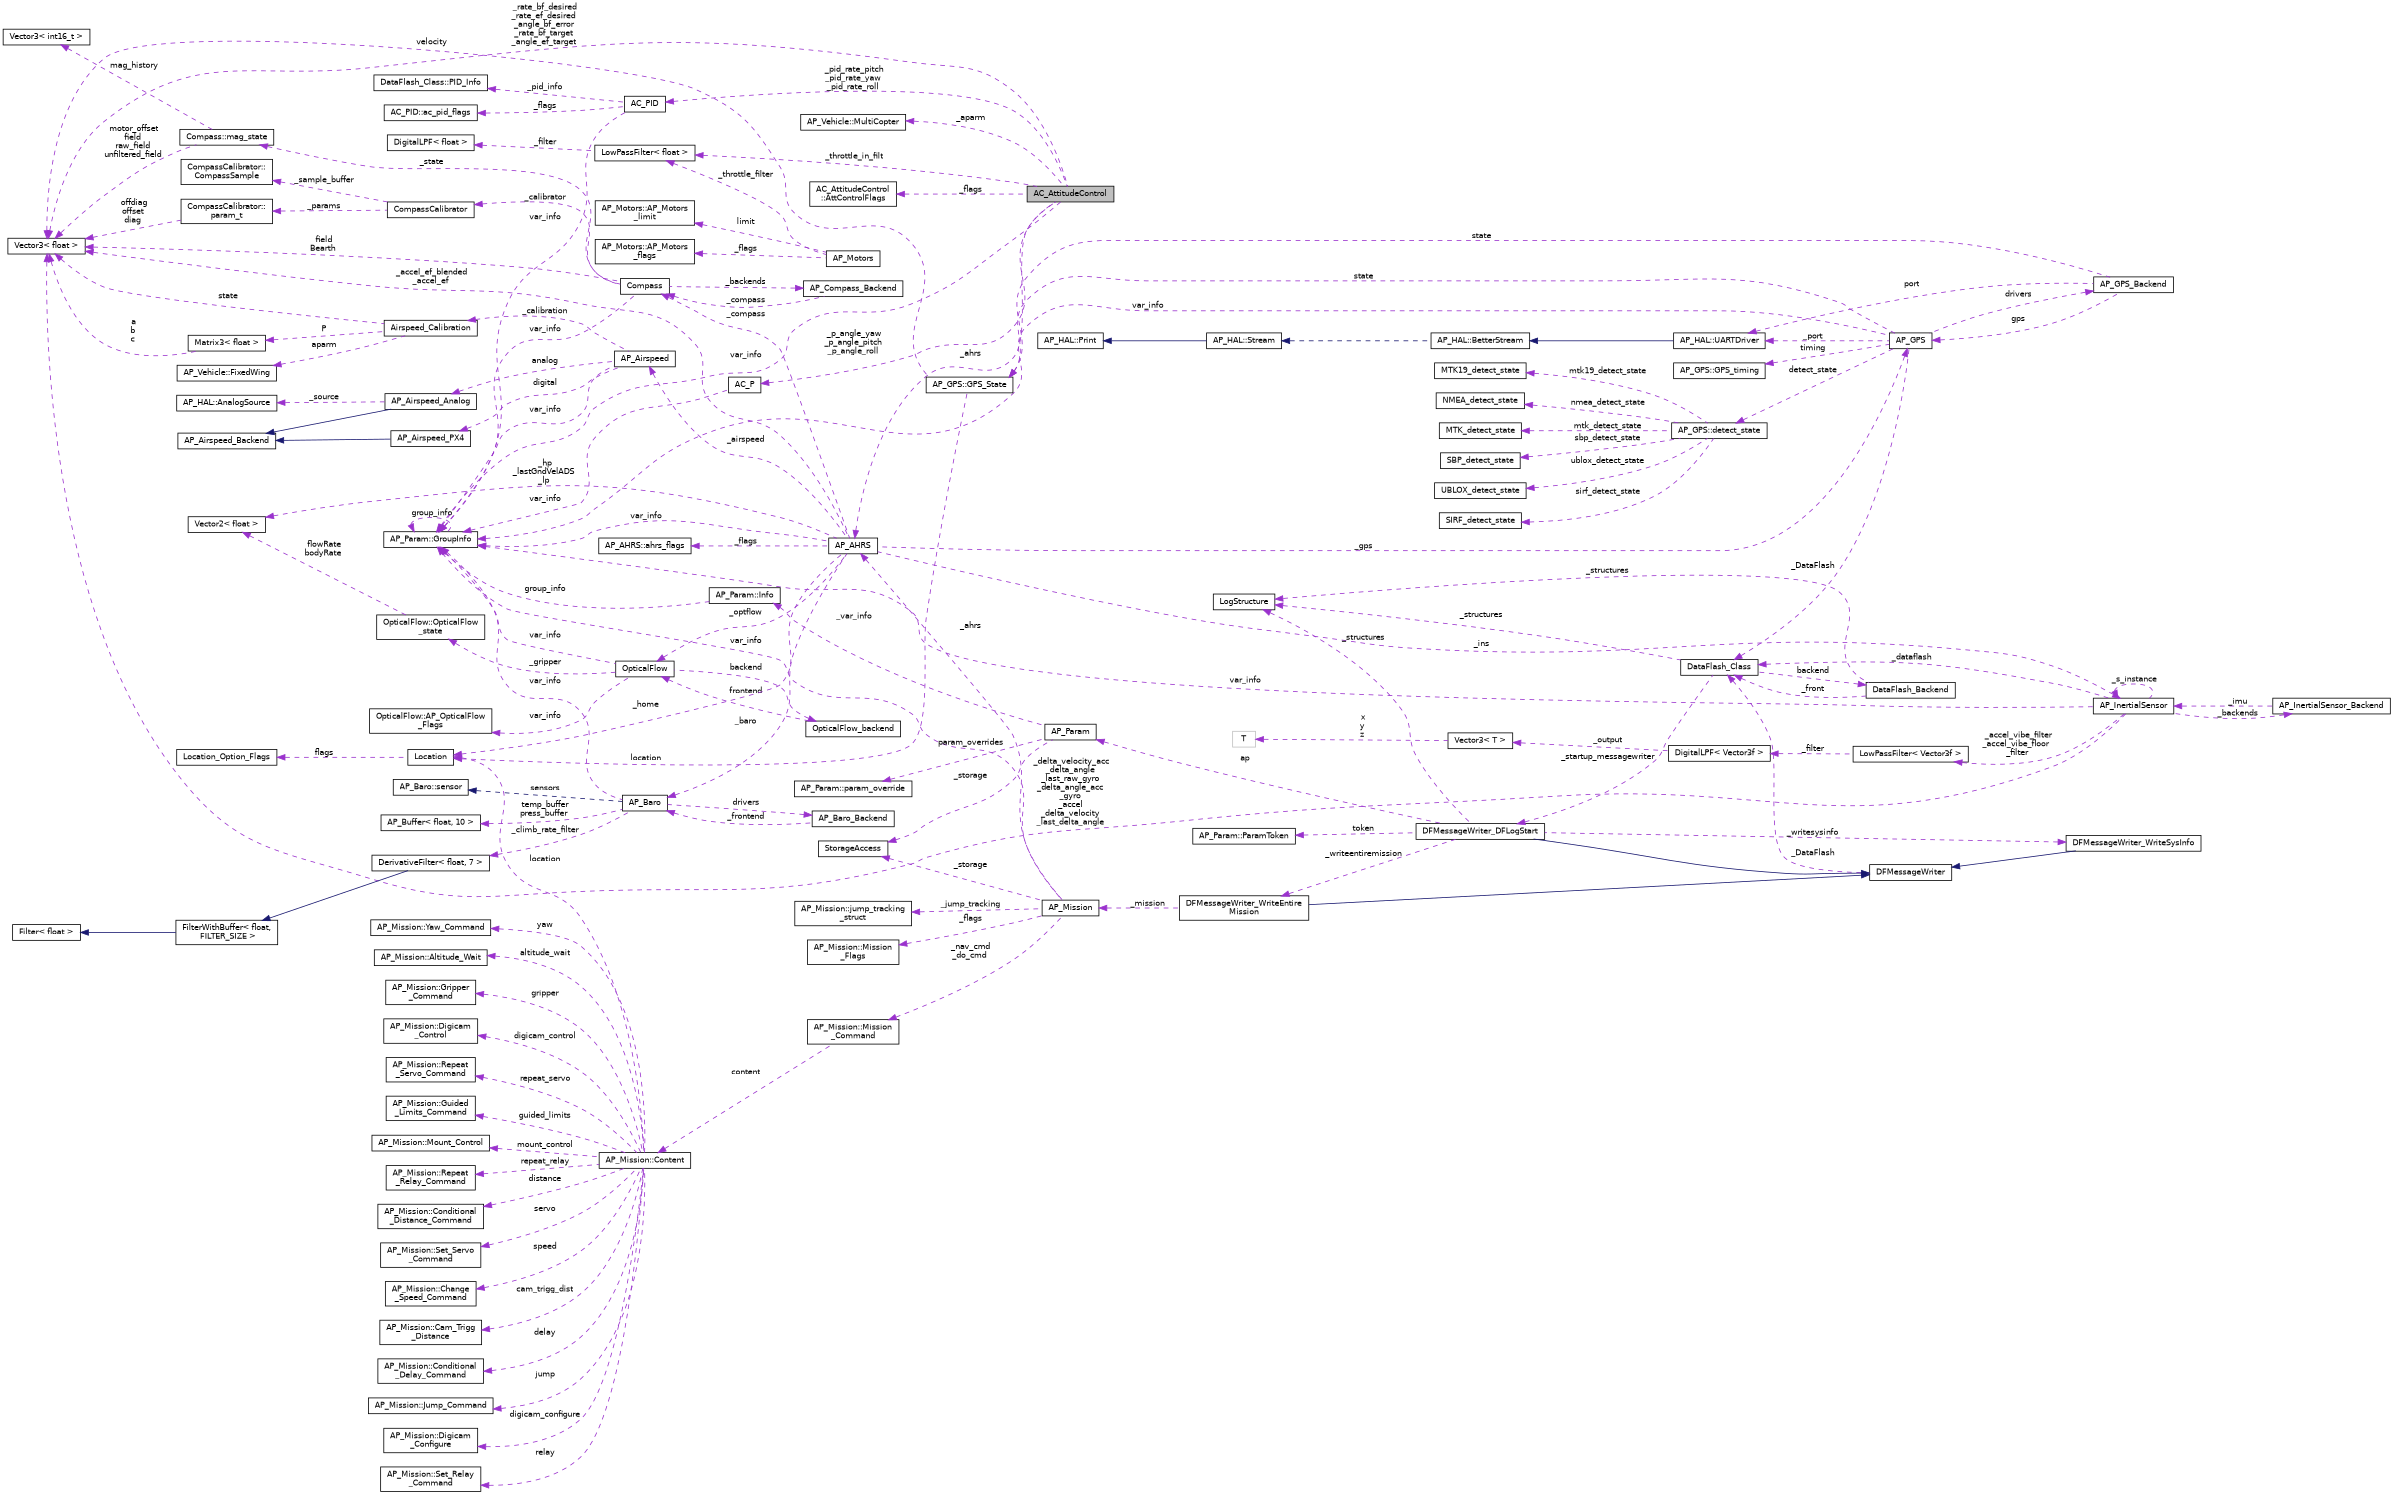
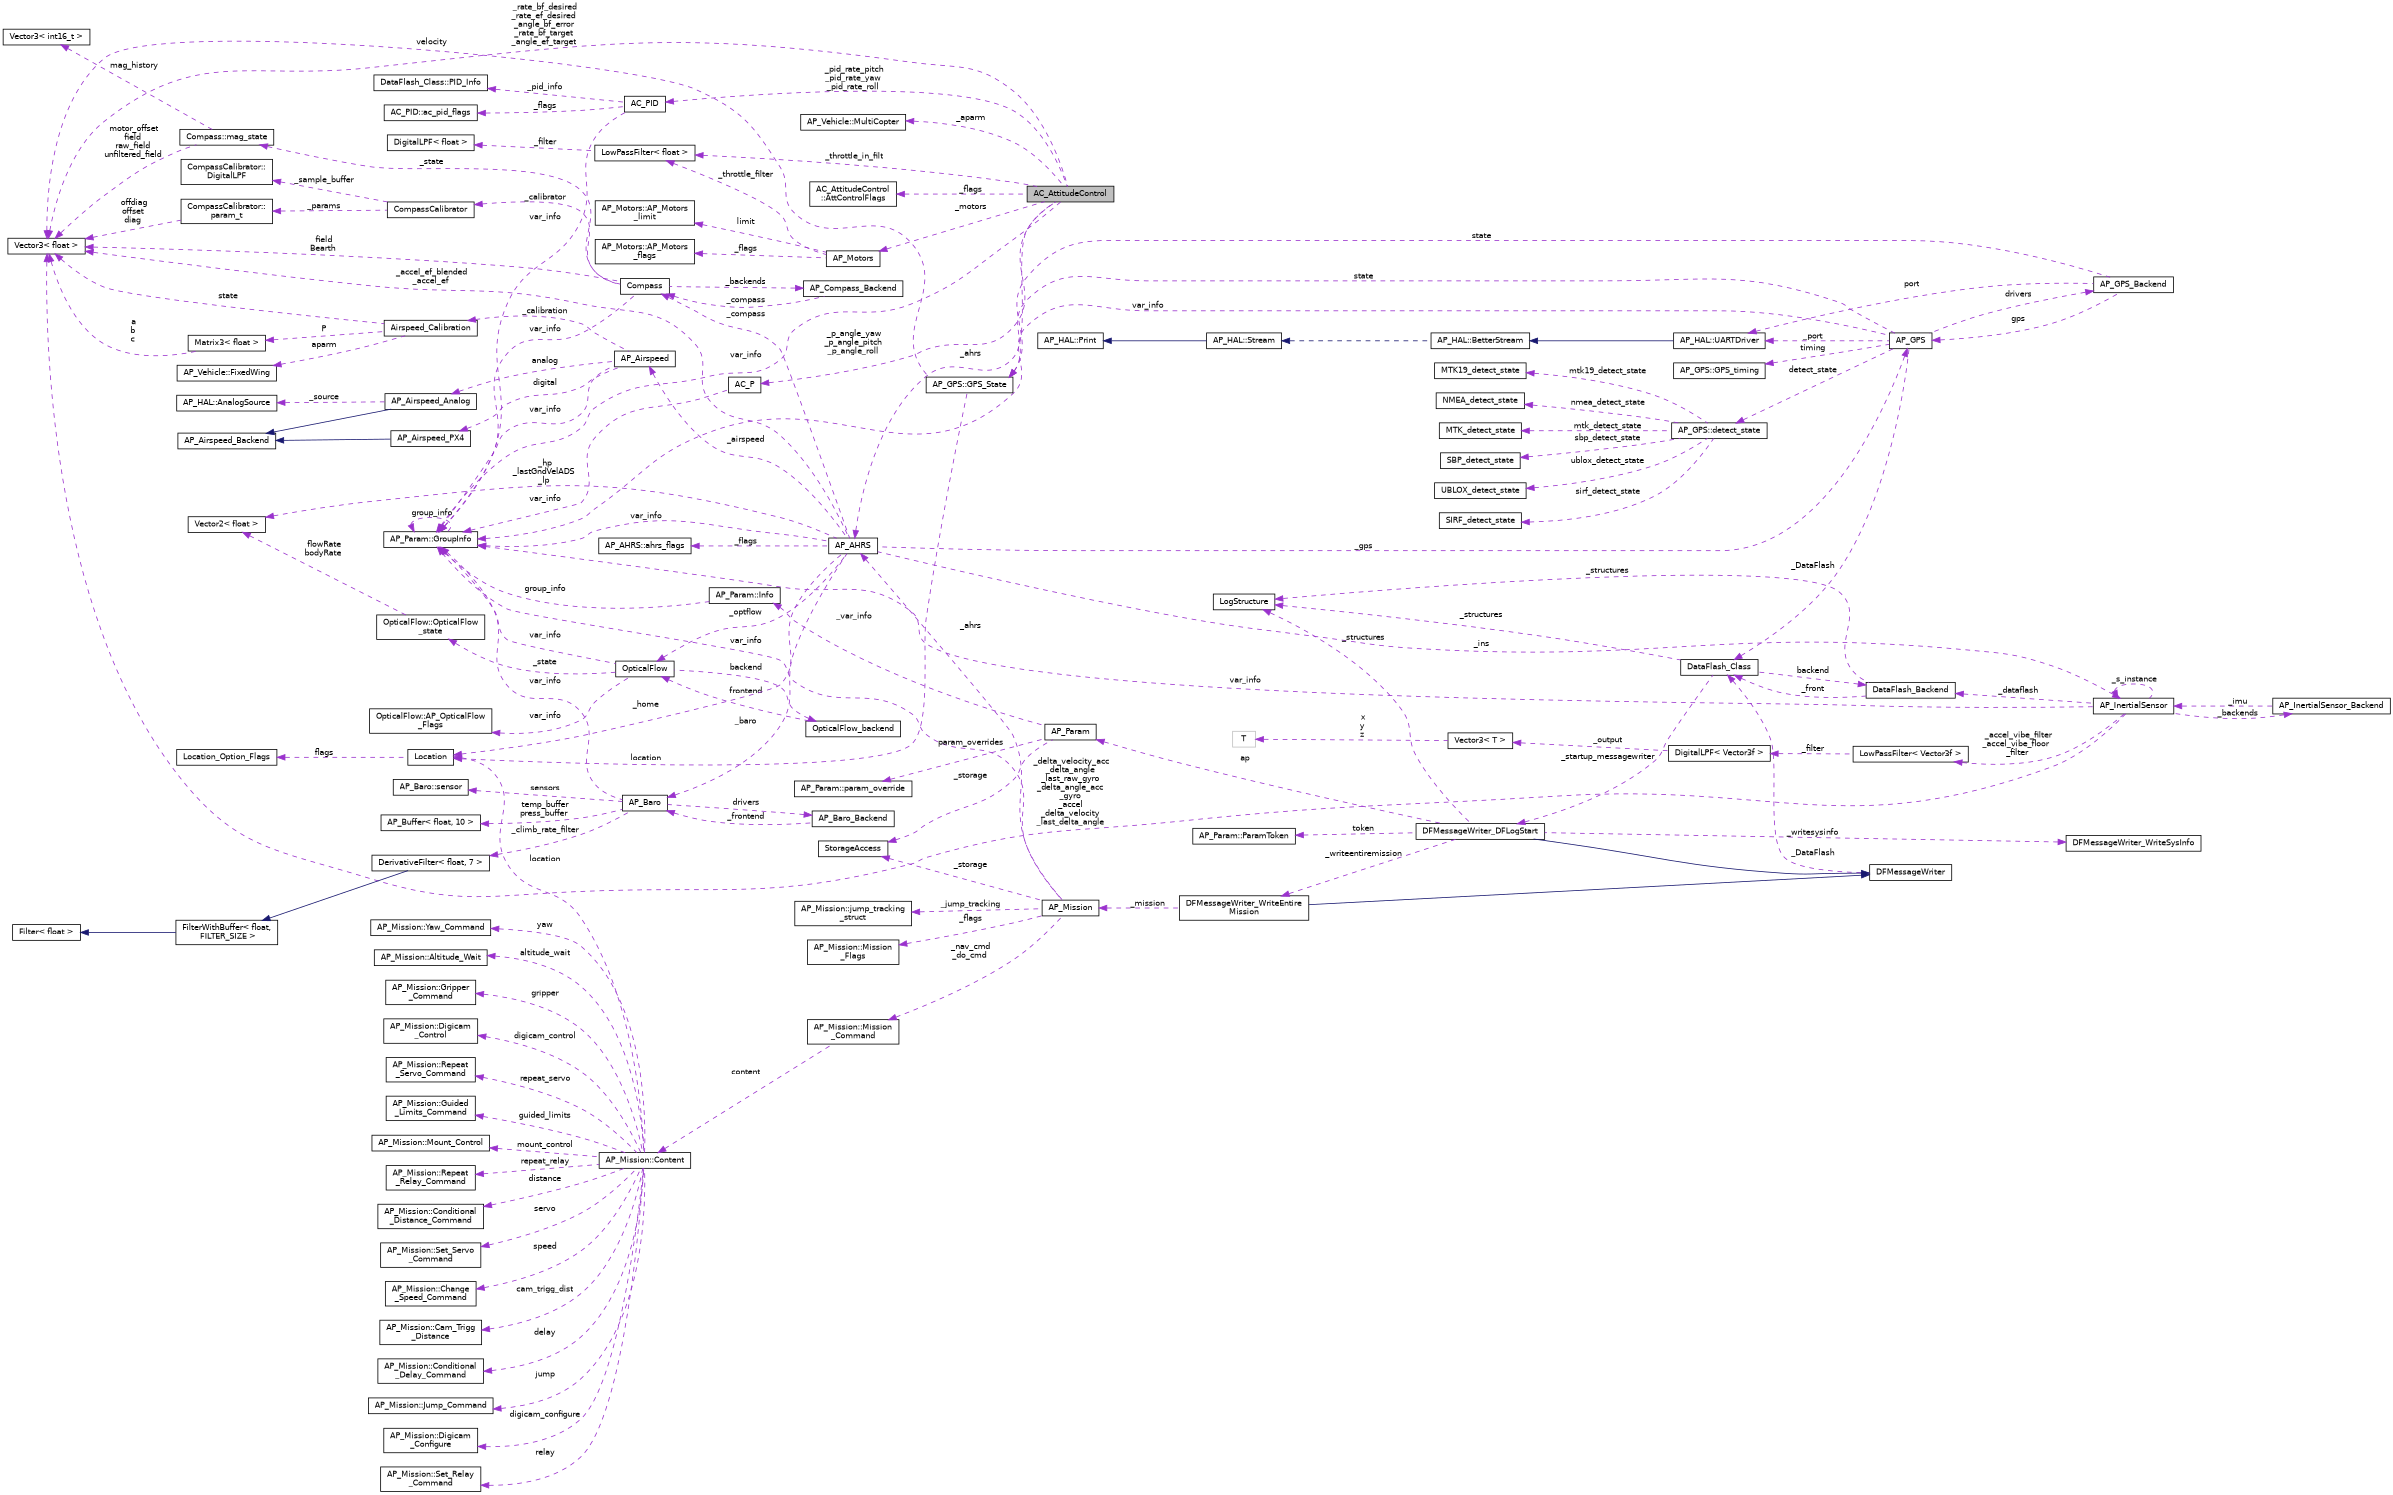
(227, 172) -> (227, 172)
none -> (966, 225)
(544, 662) -> (544, 662)
(1940, 666) -> (2028, 699)
(549, 796) -> (549, 796)
(2018, 858) -> none
